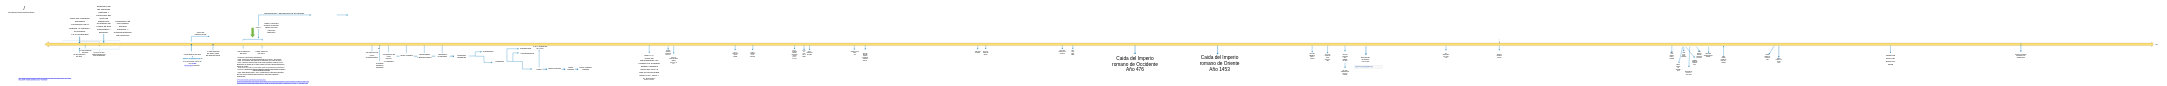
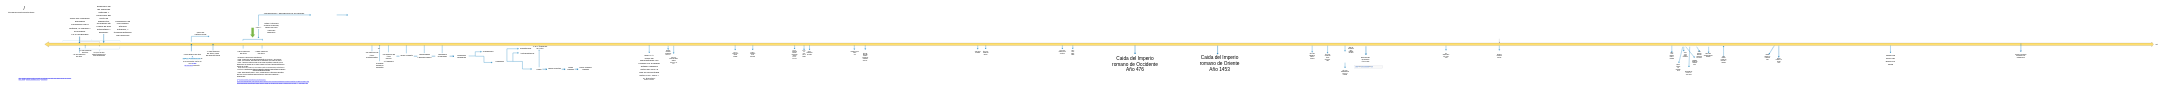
(1686, 55) -> (1688, 55)
(1346, 58) -> (1352, 50)
